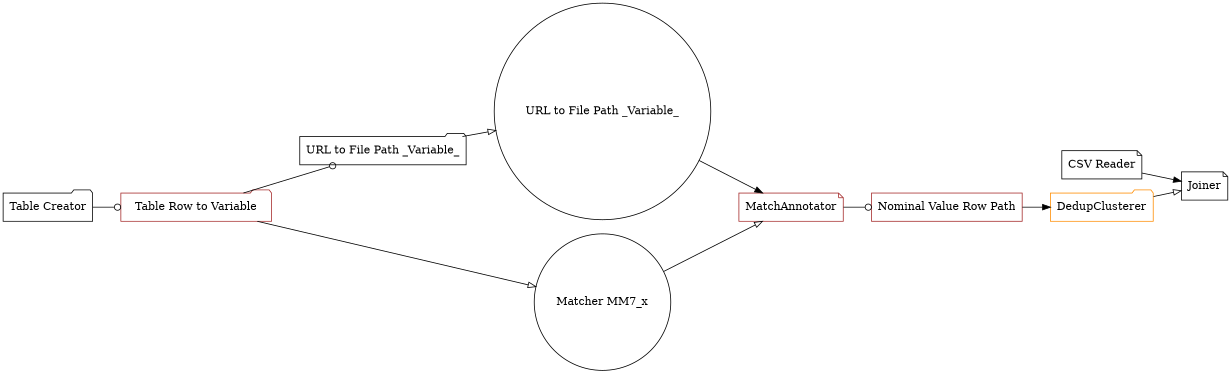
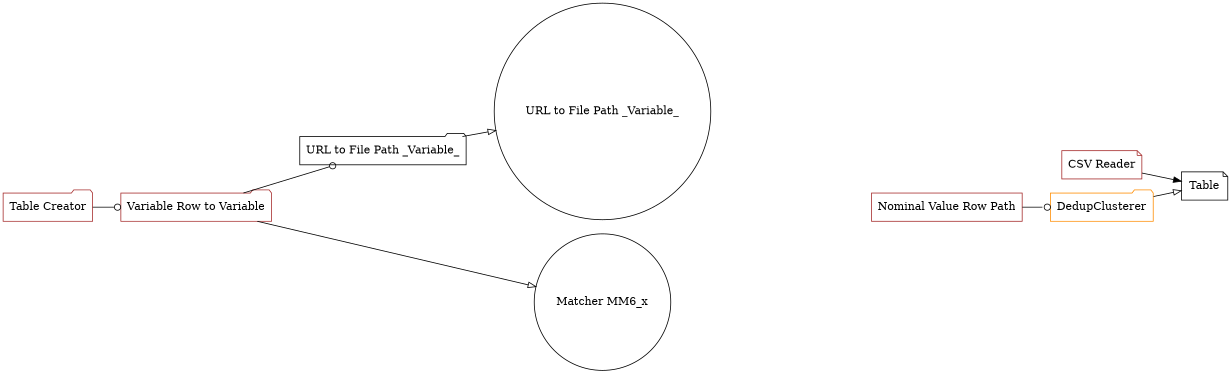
(1102, 165) -> (1102, 165)
(1205, 186) -> (1205, 186)
(48, 207) -> (48, 207)
(196, 207) -> (196, 207)
(791, 207) -> none
(1032, 207) -> (1032, 207)
(603, 302) -> (603, 302)
